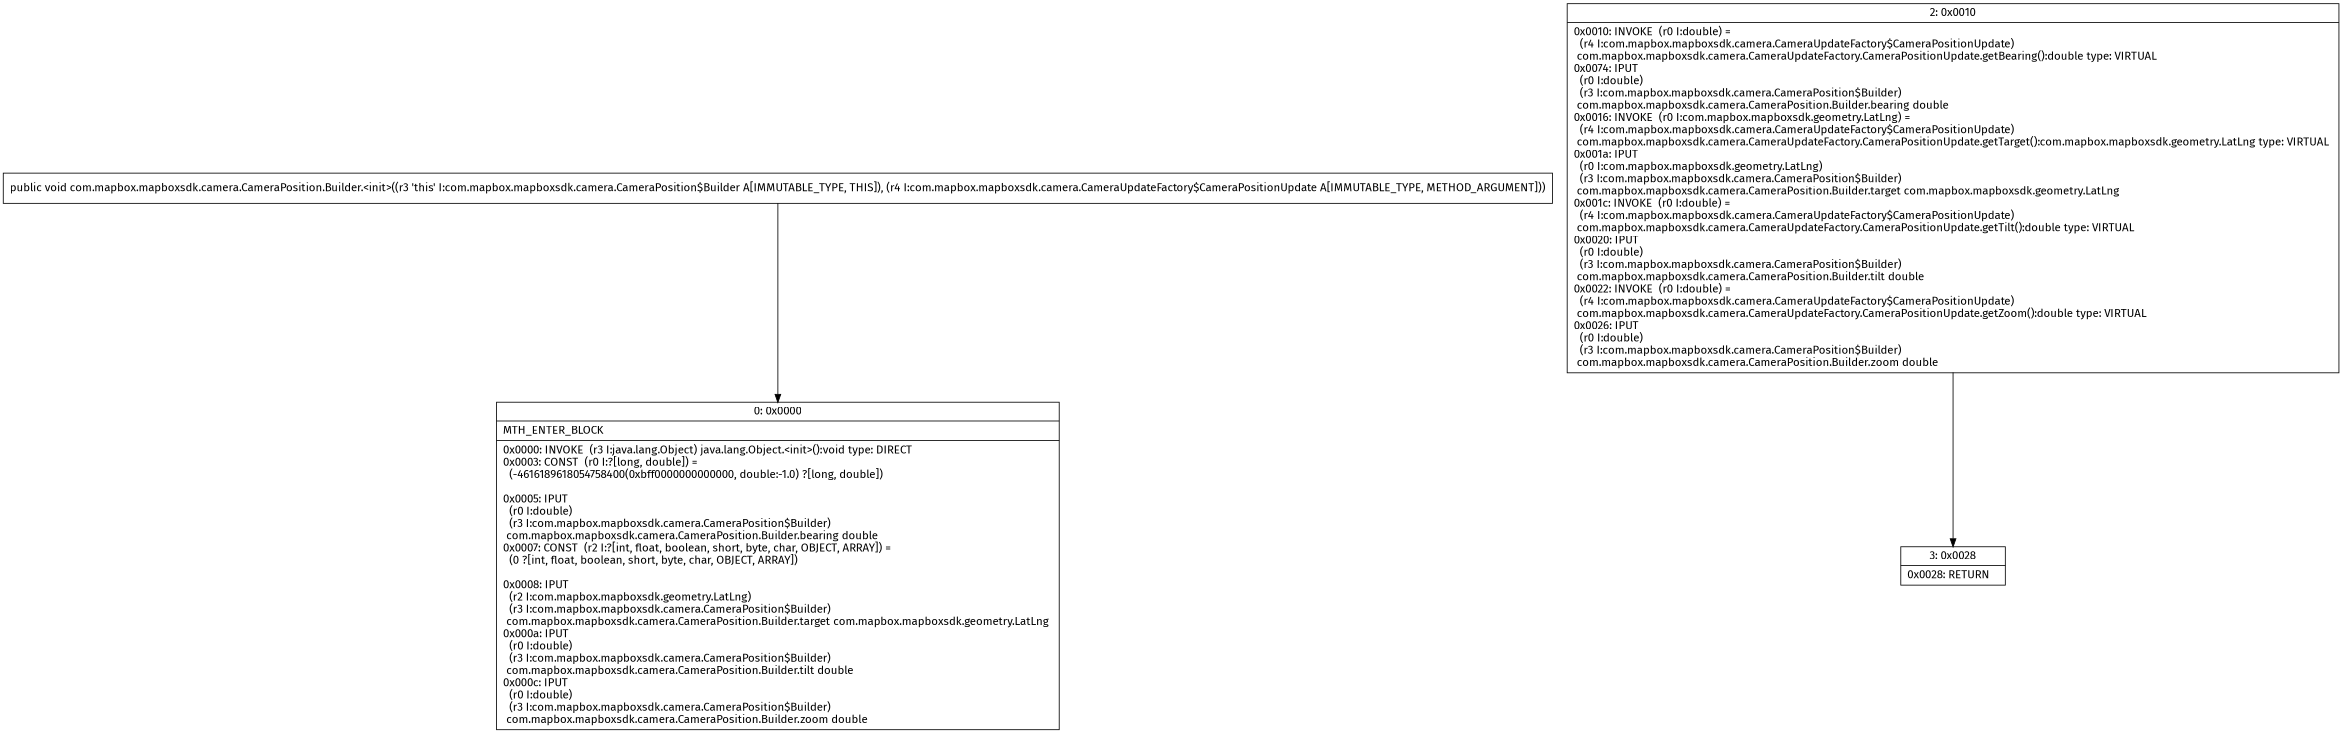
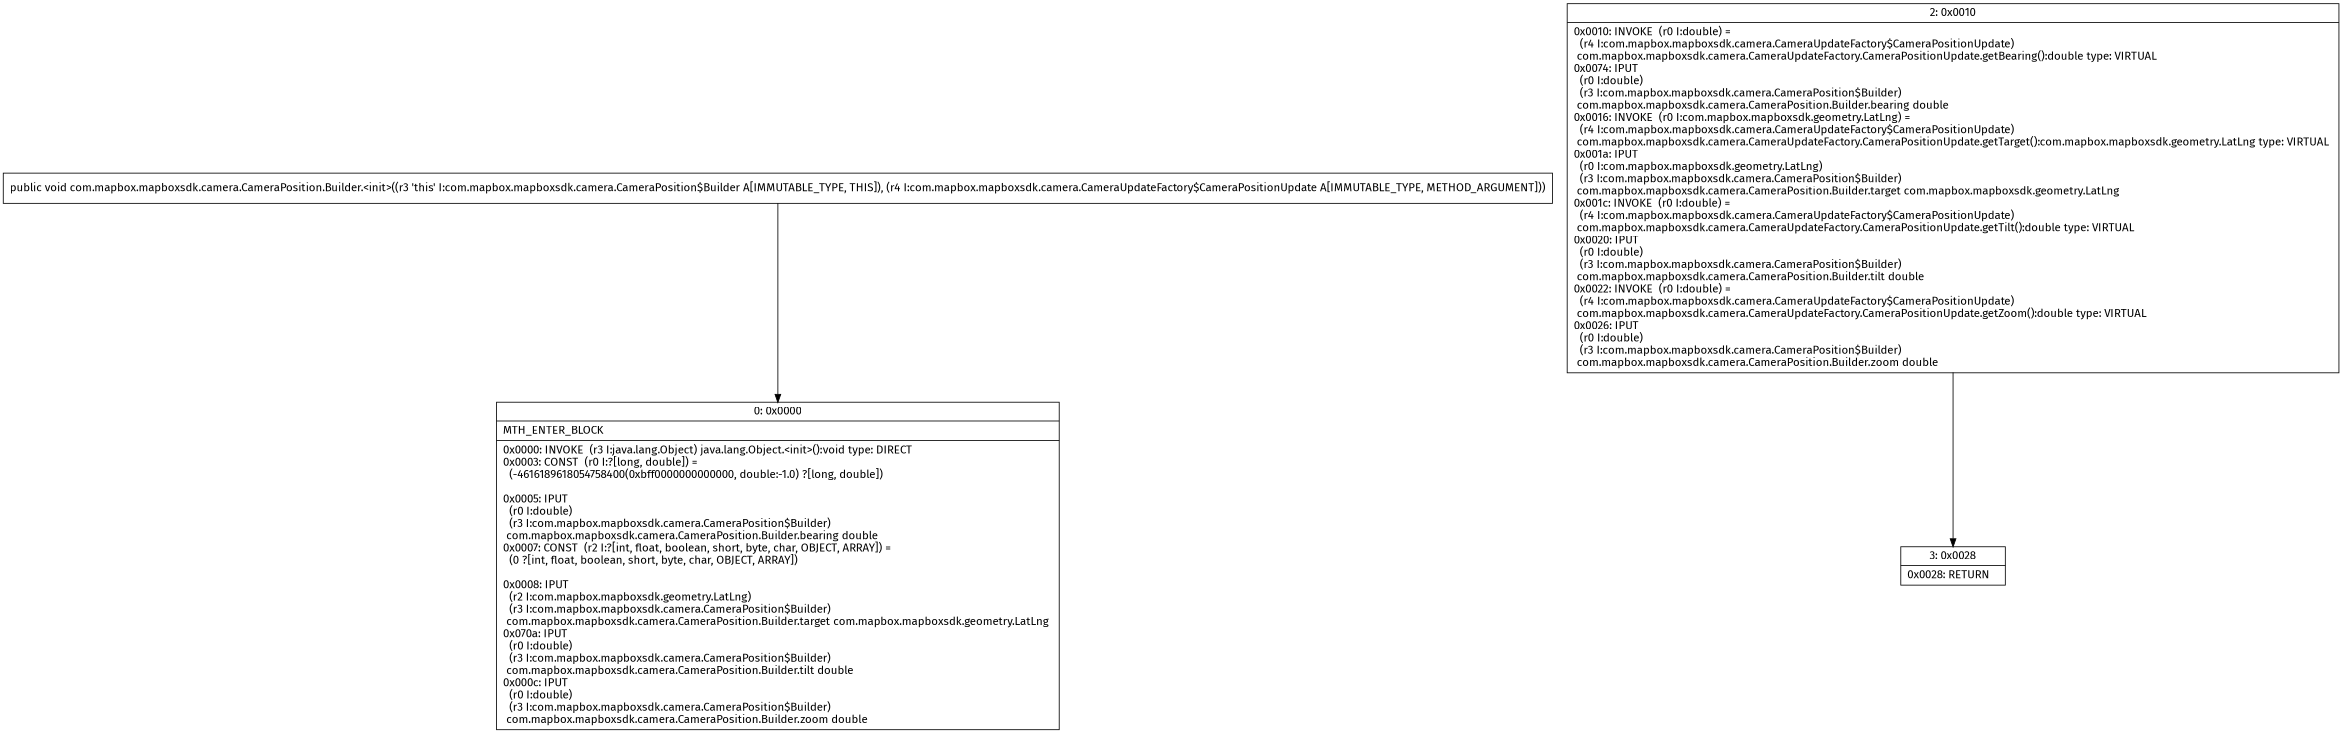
(539, 634) -> (539, 634)
